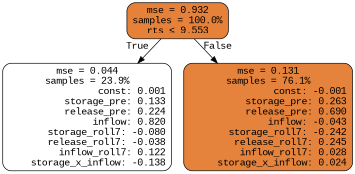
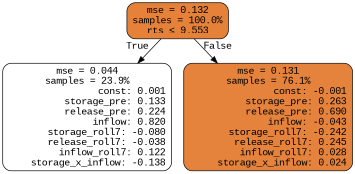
(178, 21) -> (178, 21)
